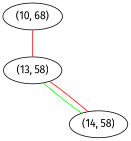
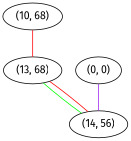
(33, 70) -> (33, 70)
none -> (99, 70)
(99, 124) -> (99, 124)
